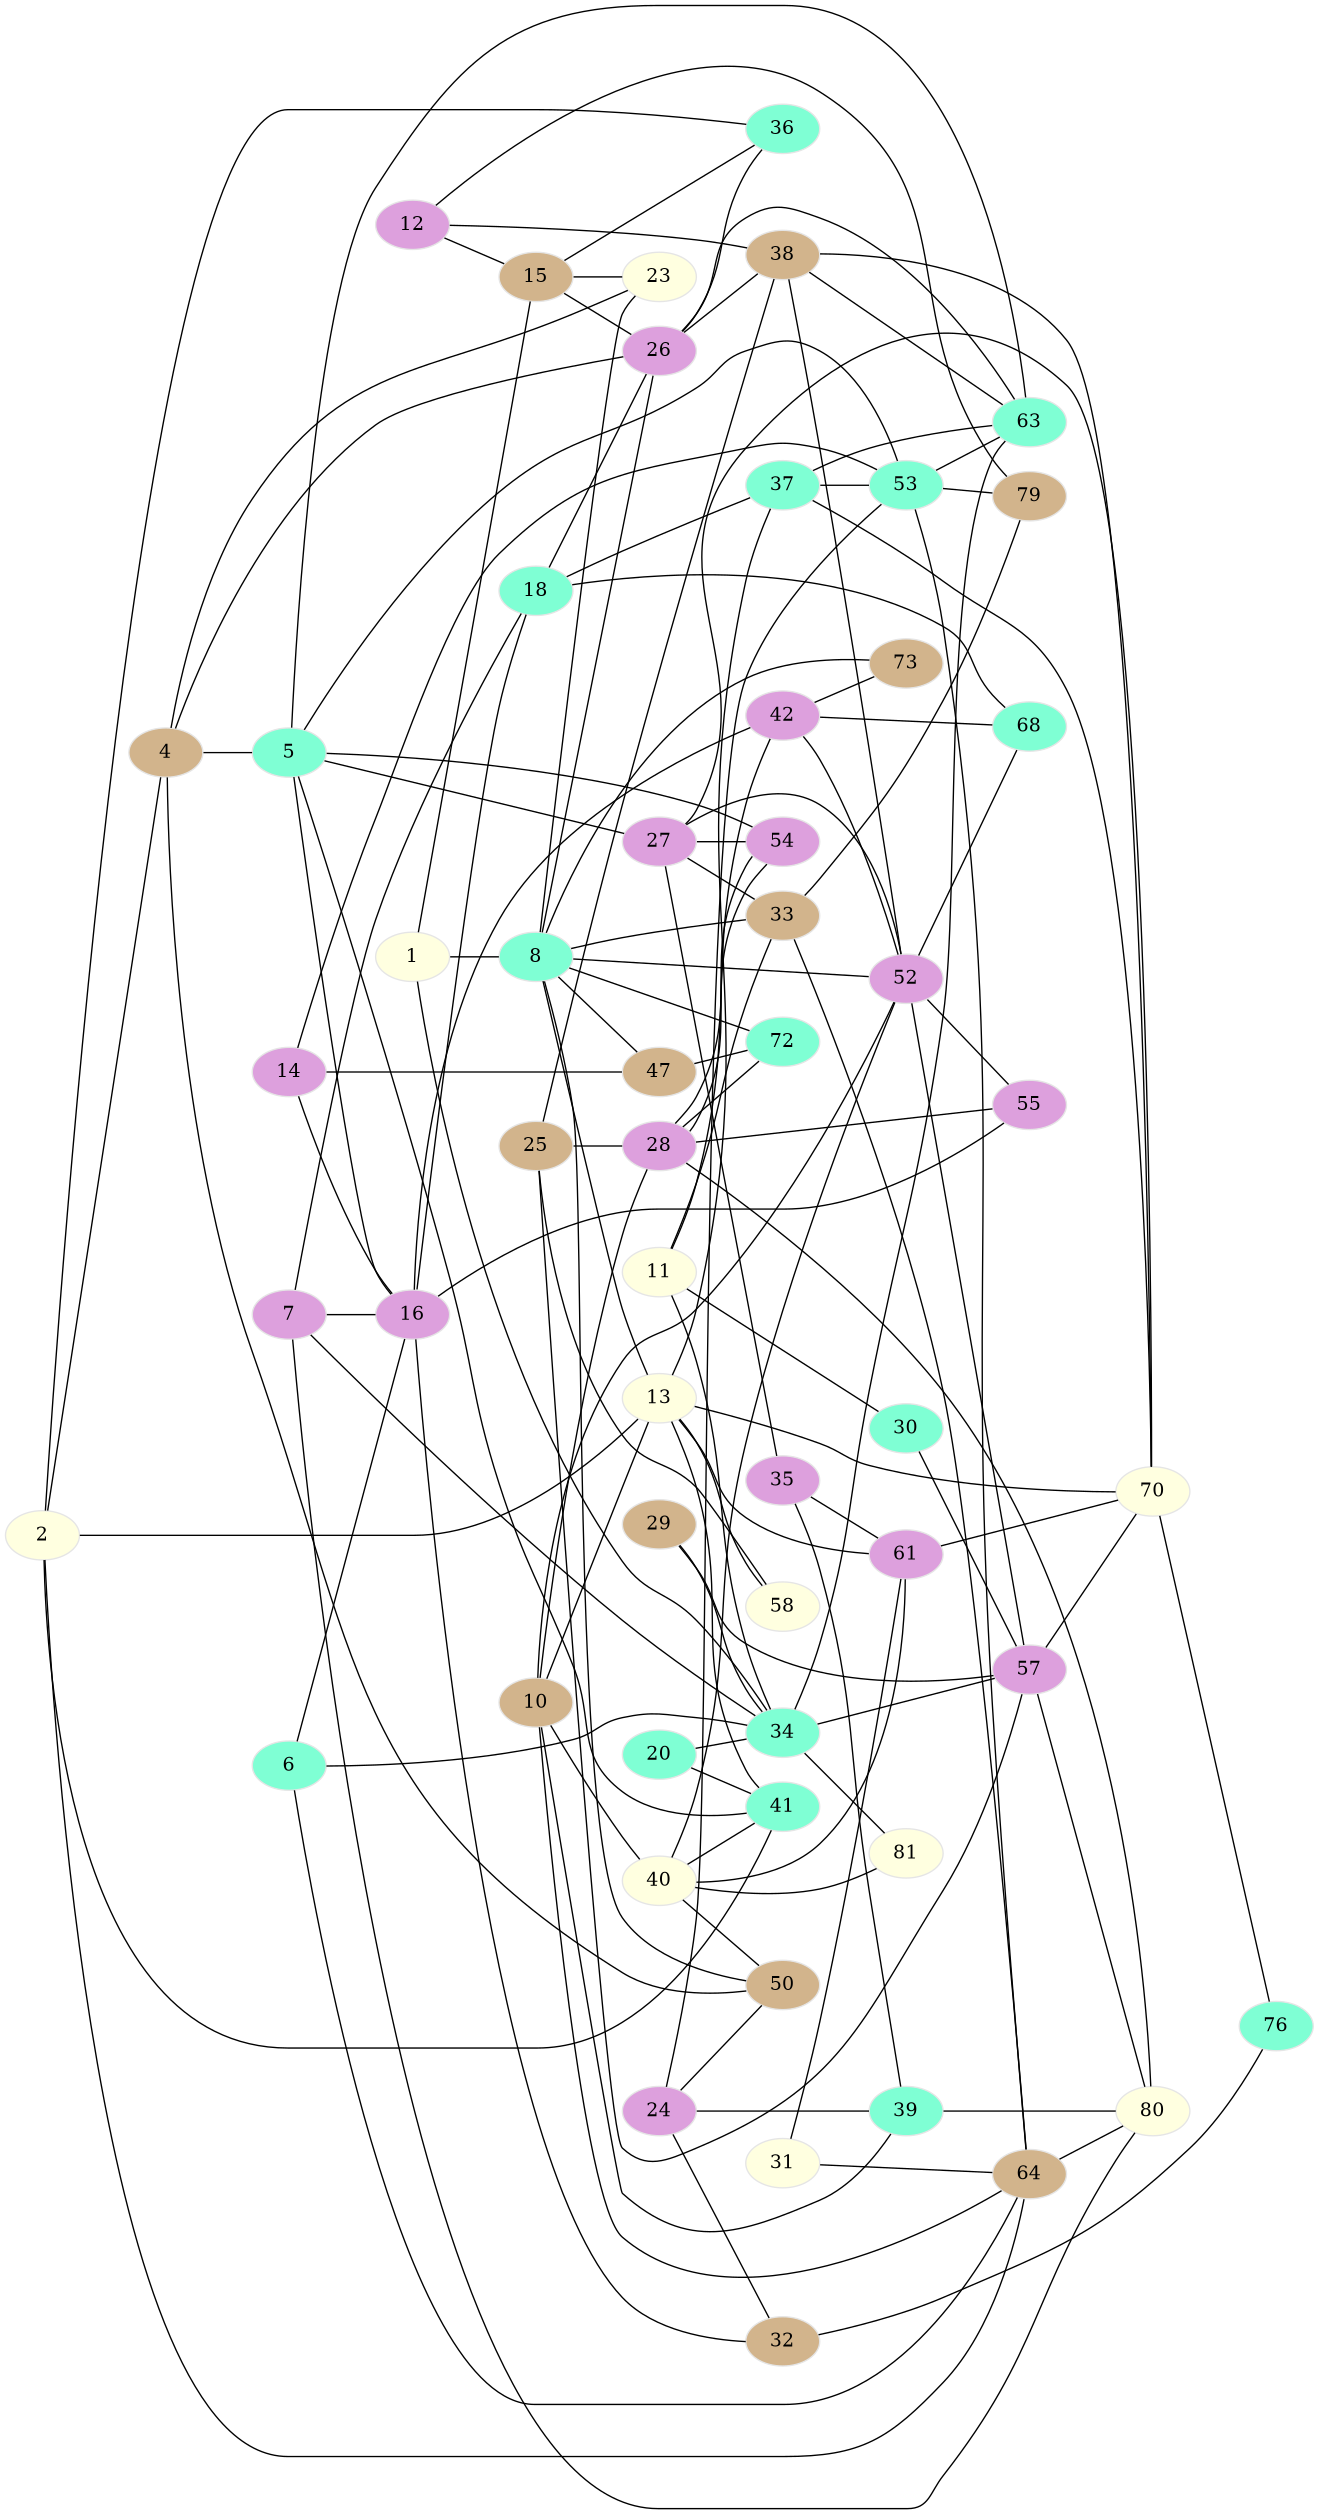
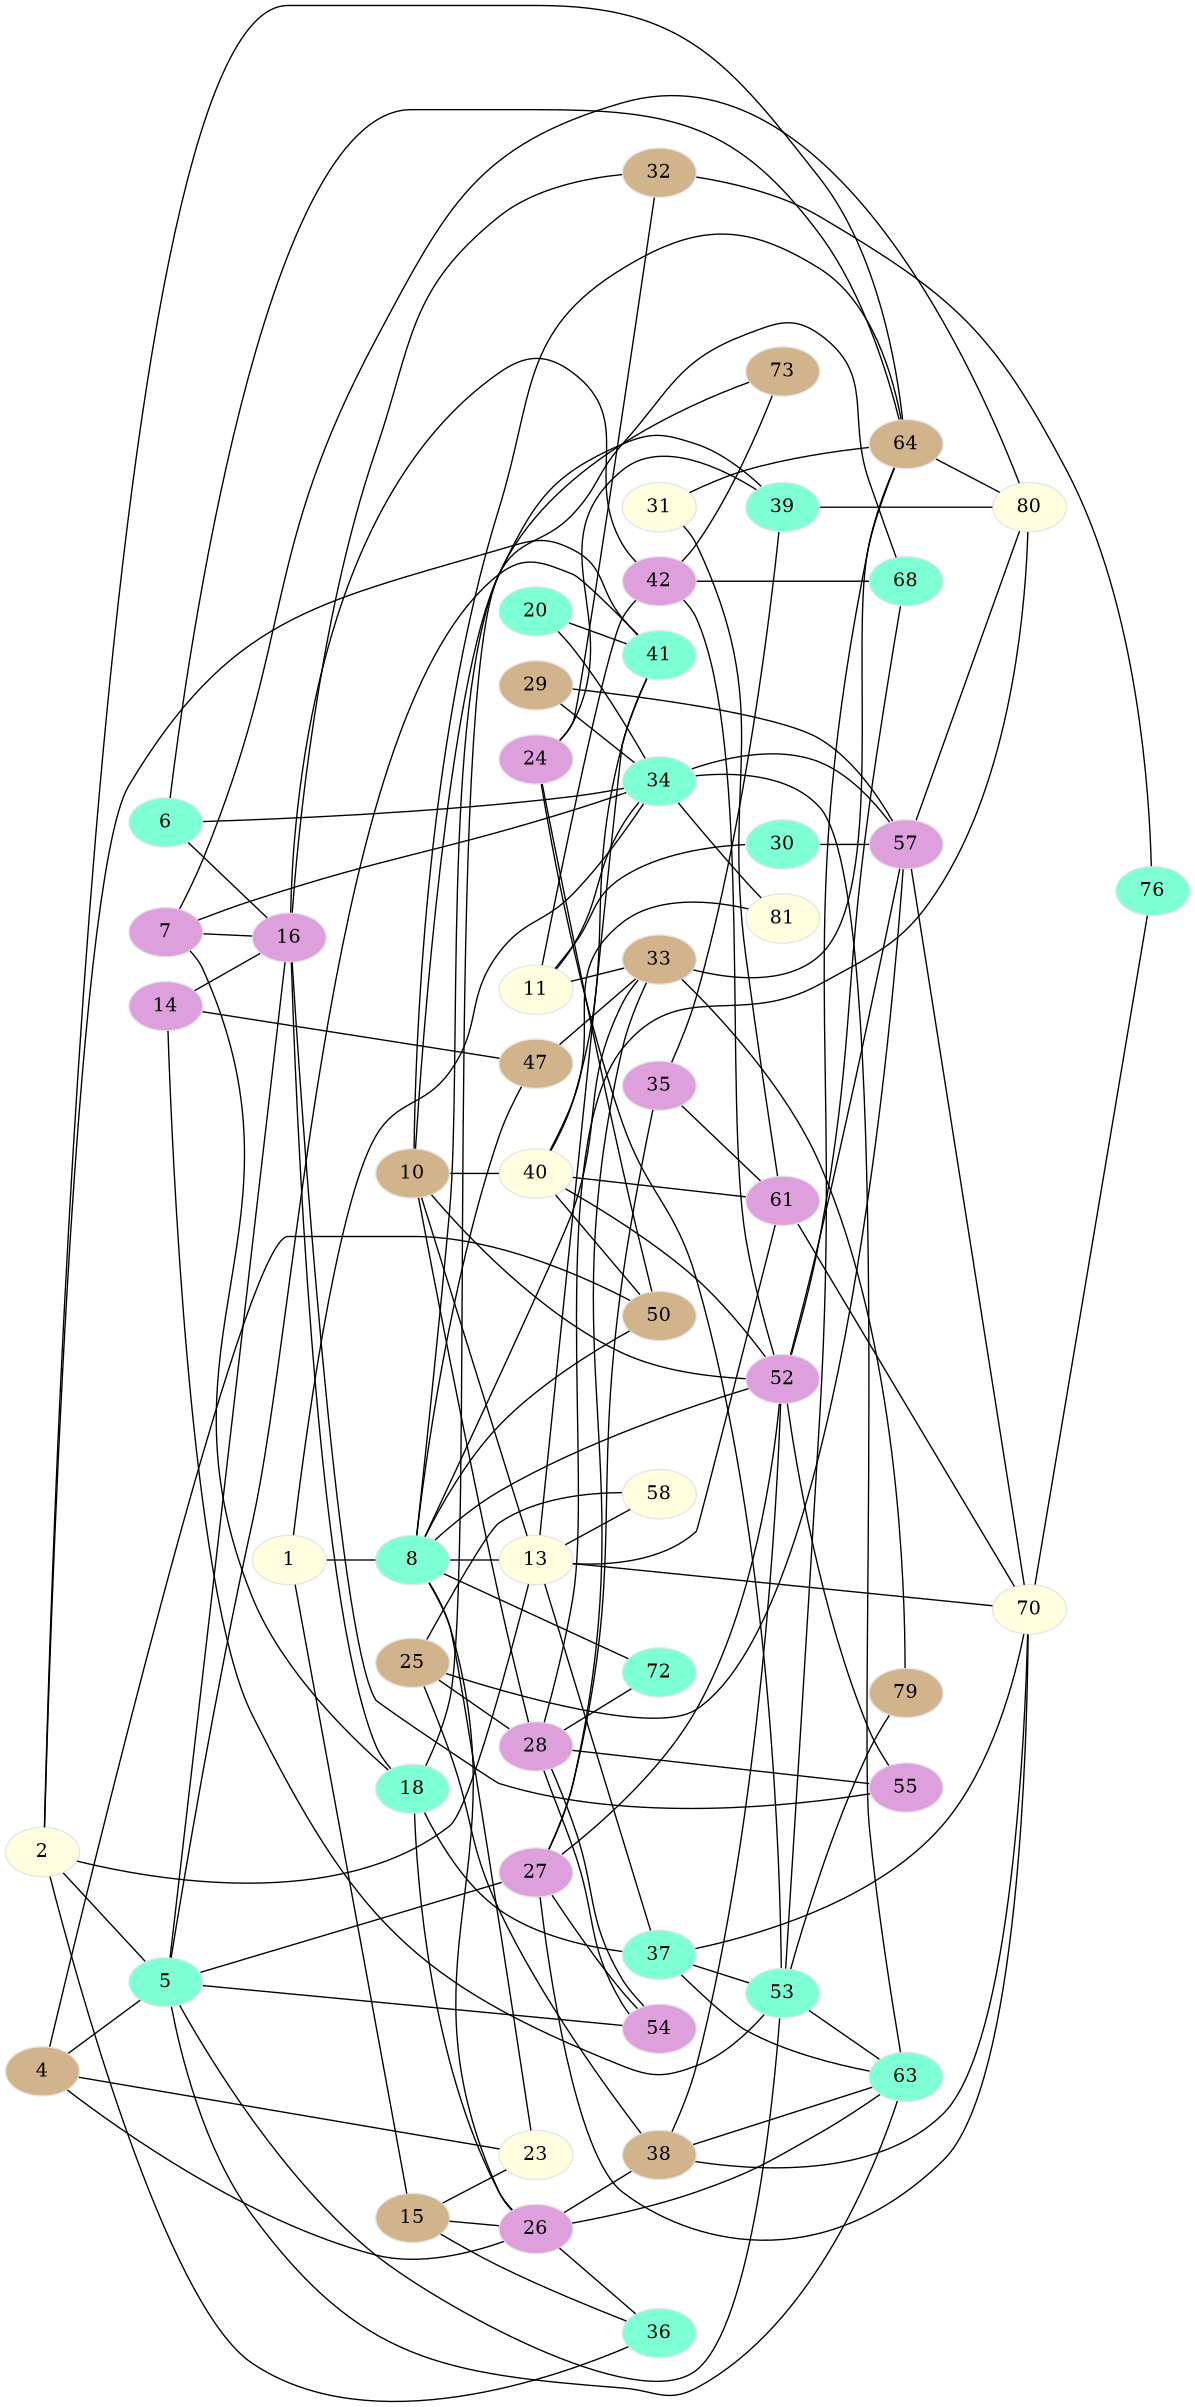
(413, 225) -> none
(721, 1057) -> (603, 1007)
(104, 1144) -> (104, 1917)
